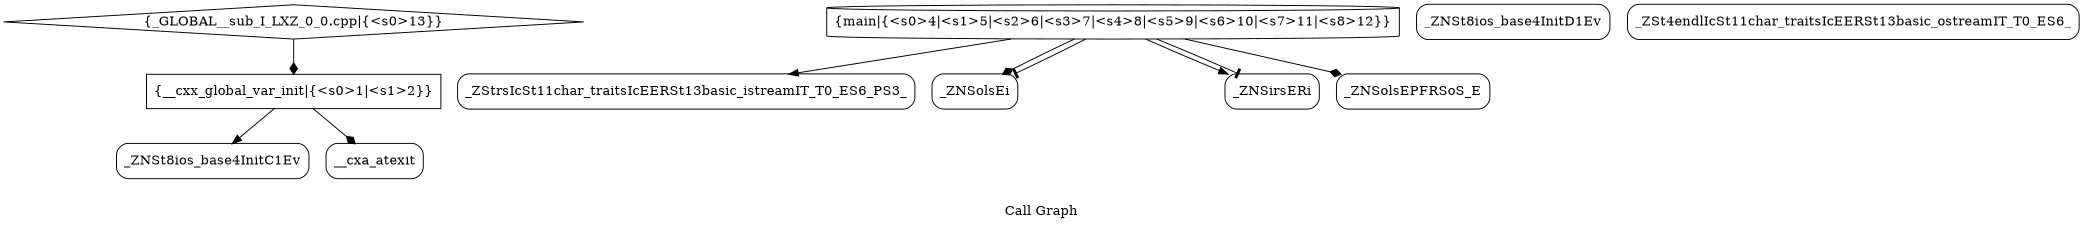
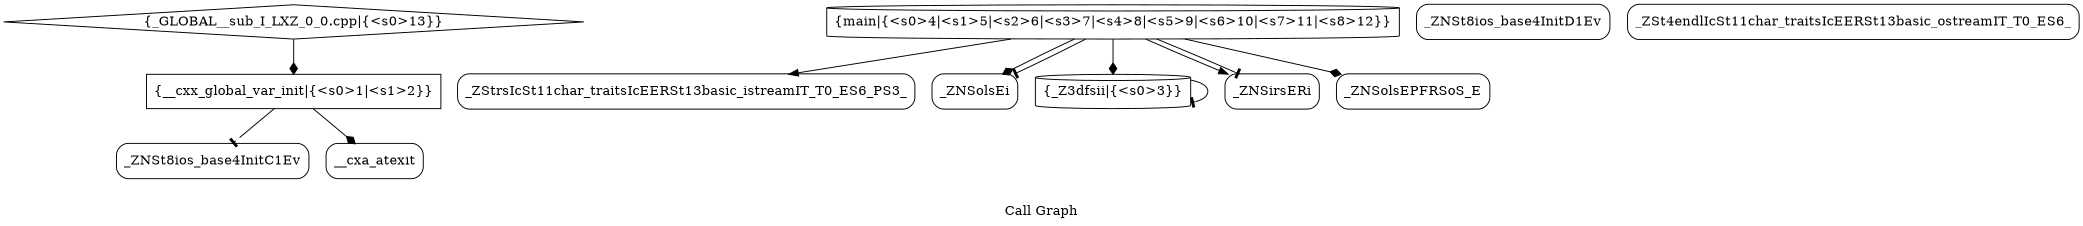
none -> (1113, 91)
(257, 123) -> (257, 123)
